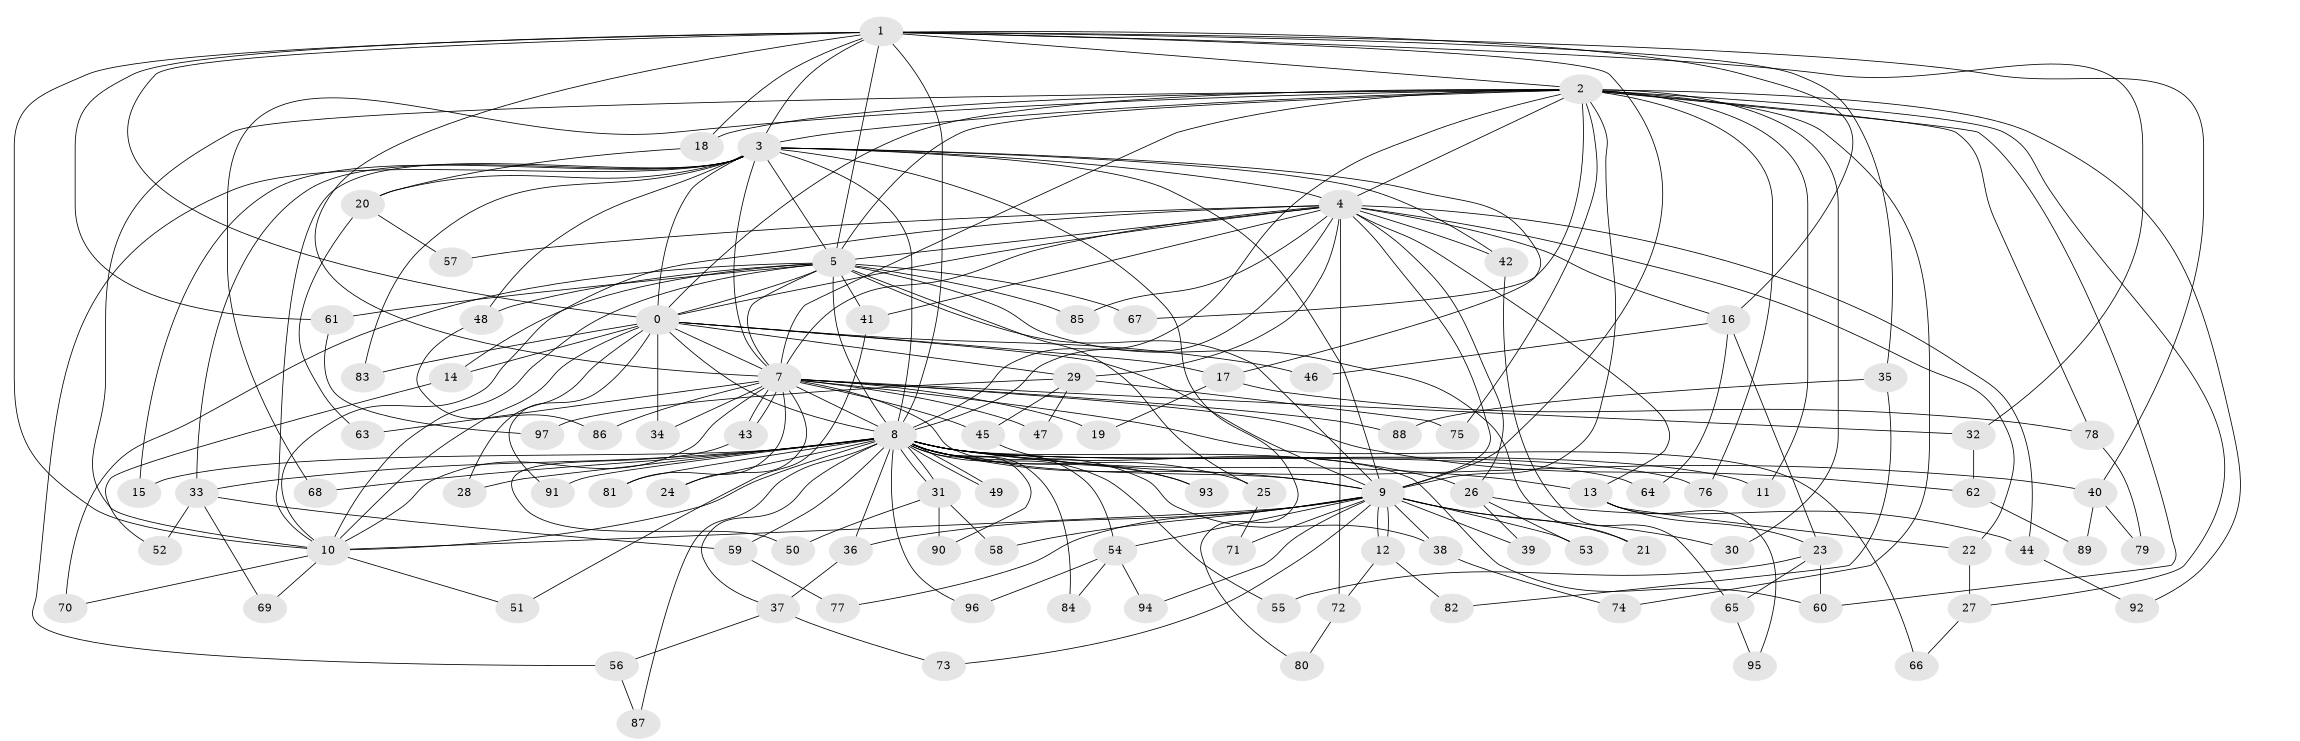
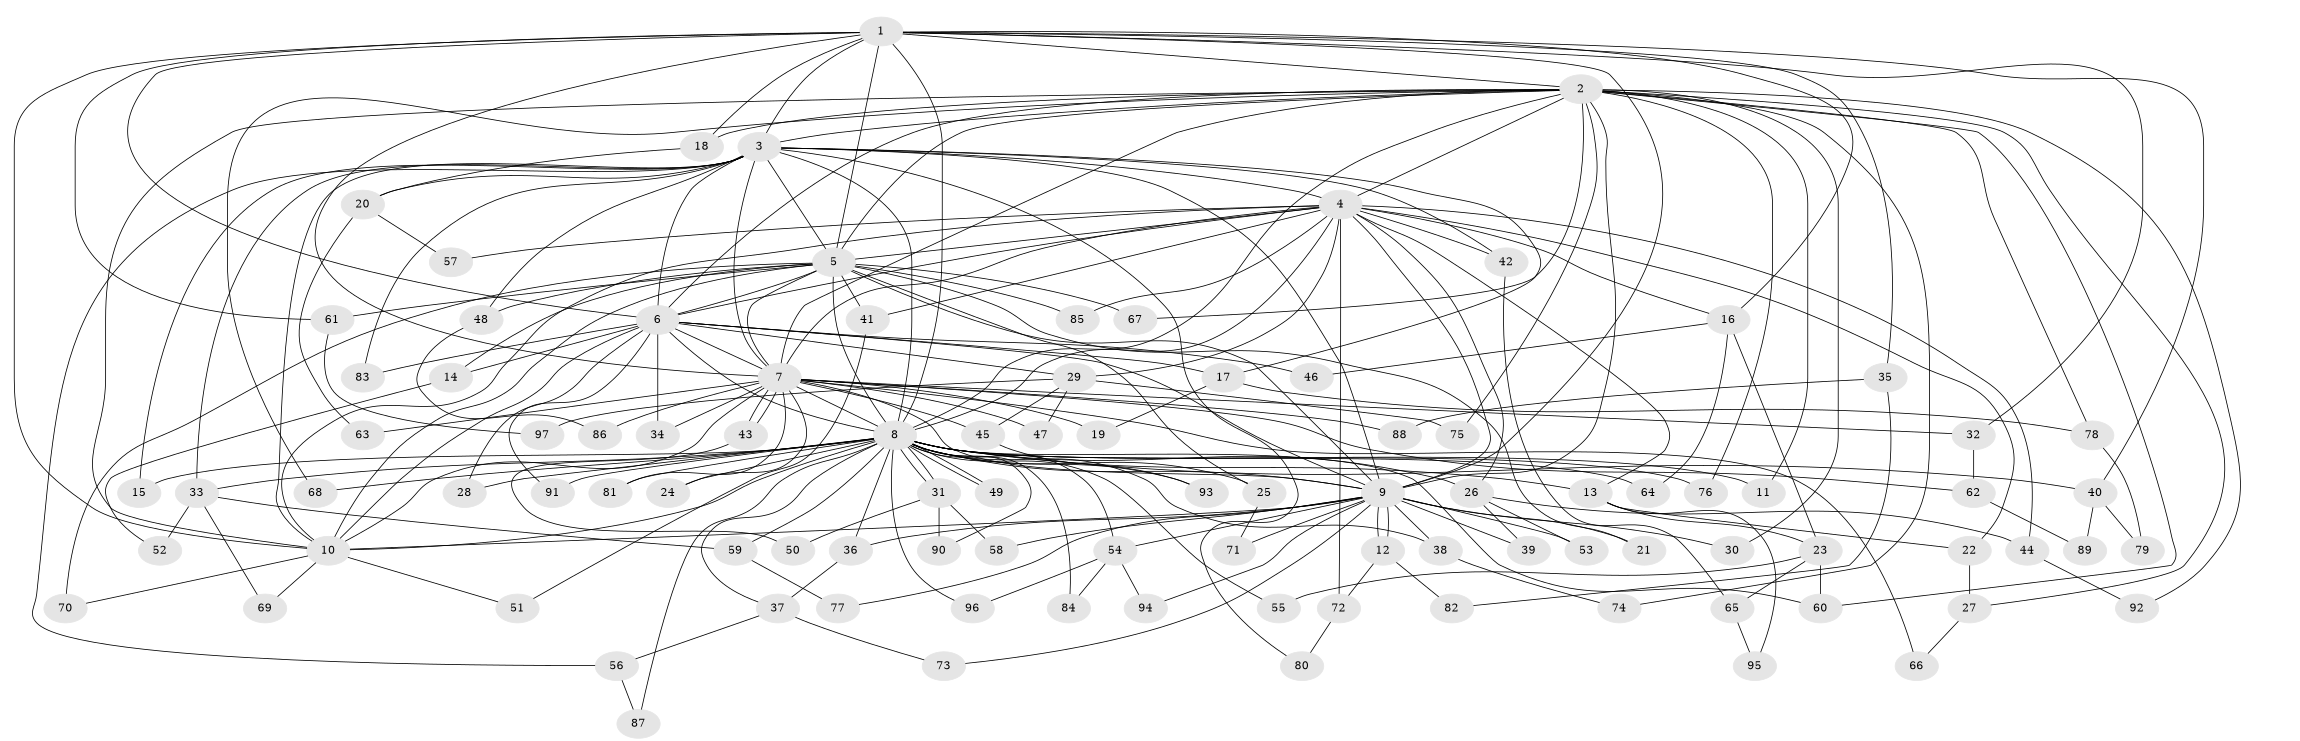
(658, 320) -> (658, 320)
